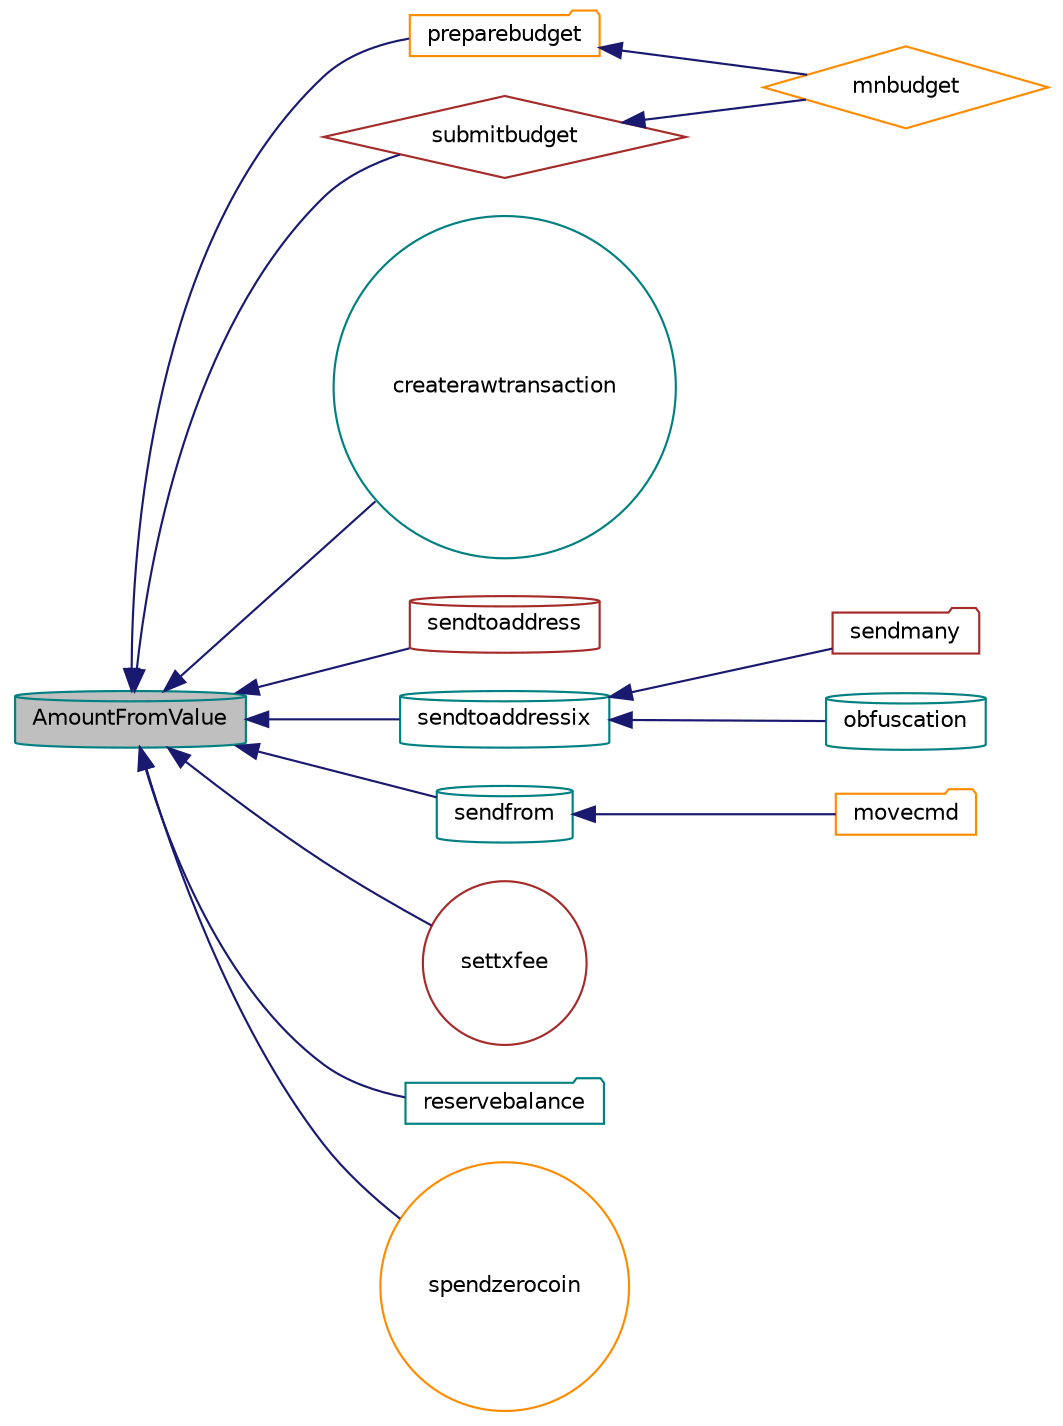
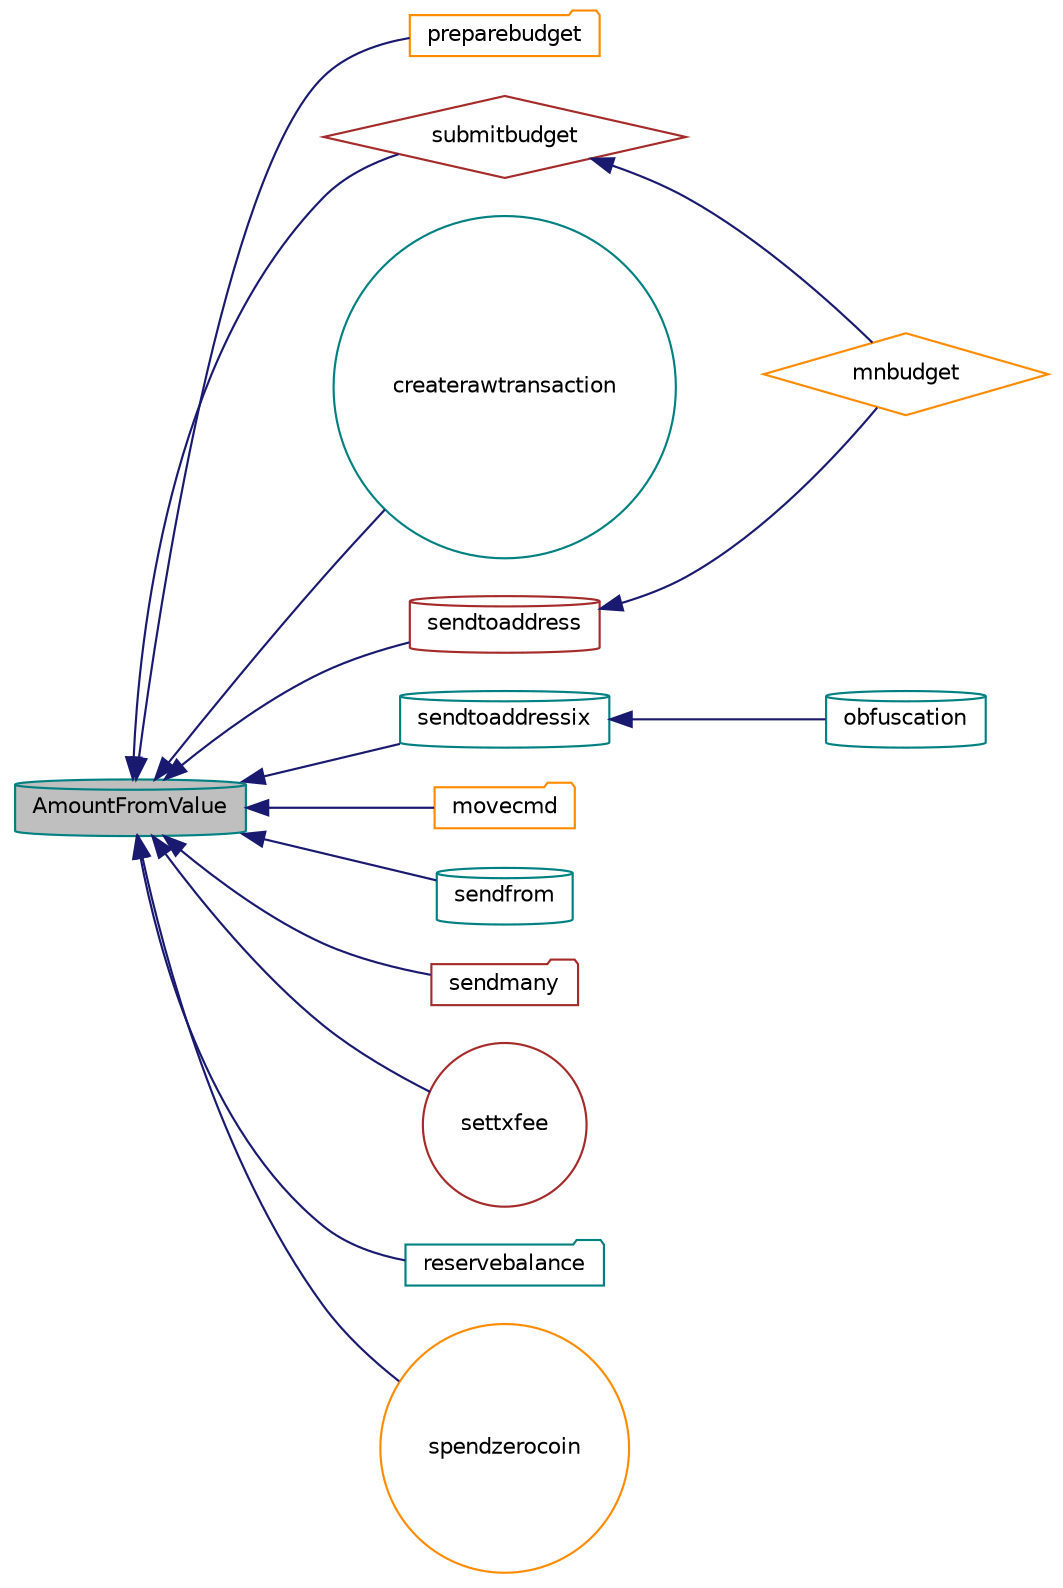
(714, 63) -> (762, 523)
(732, 670) -> (297, 930)
(716, 814) -> (351, 808)
